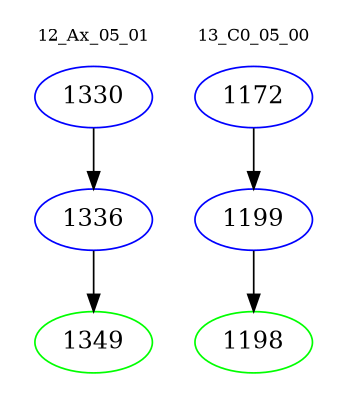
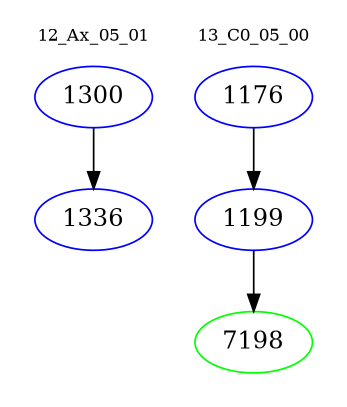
(94, 97) -> (94, 97)
(254, 97) -> (254, 97)
(94, 342) -> none
(254, 342) -> (254, 342)
